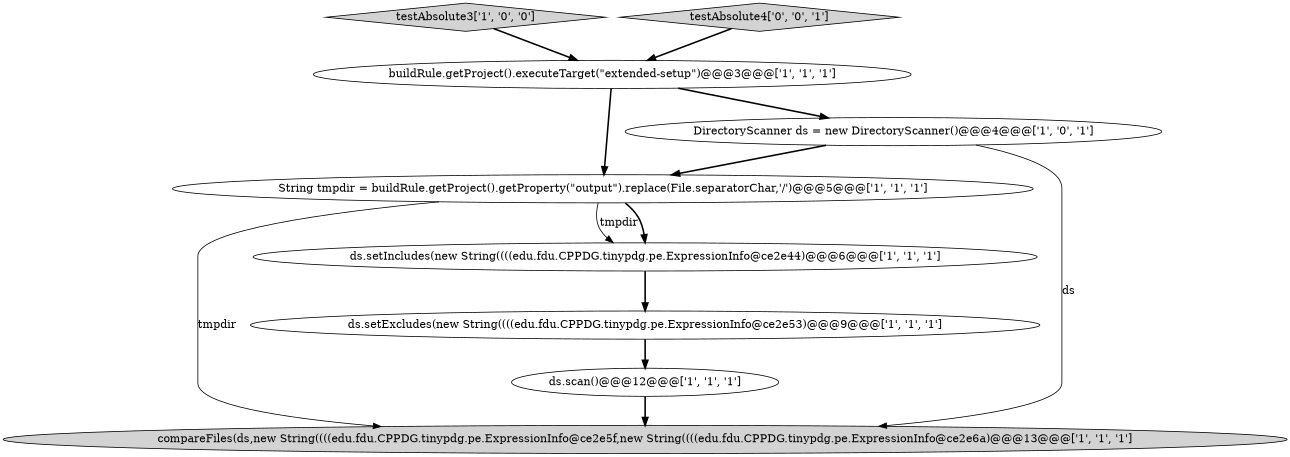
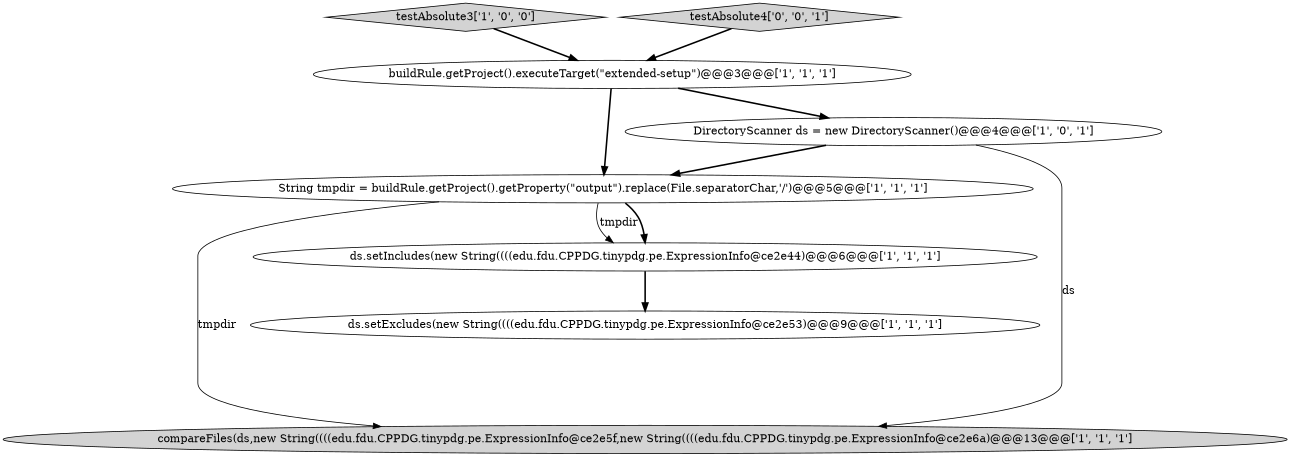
(645, 382) -> none
